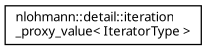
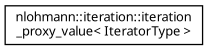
(103, 25) -> (104, 25)
